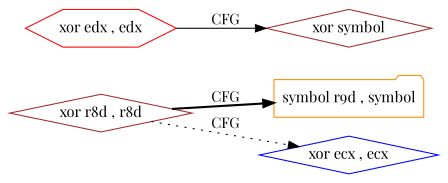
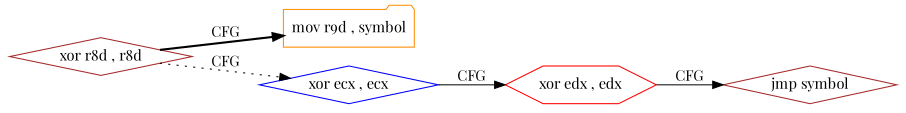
(349, 28) -> (810, 85)
none -> (466, 85)
(349, 98) -> (349, 28)
